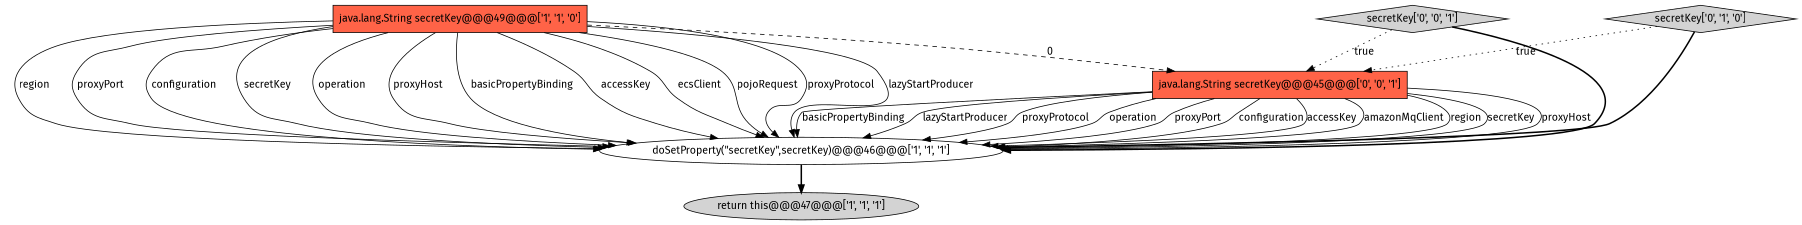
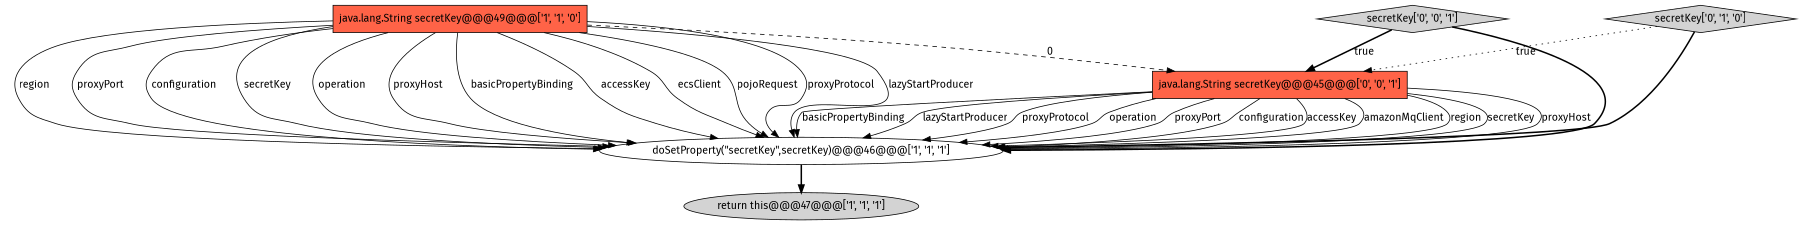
(1353, 49) -> (1353, 49)
